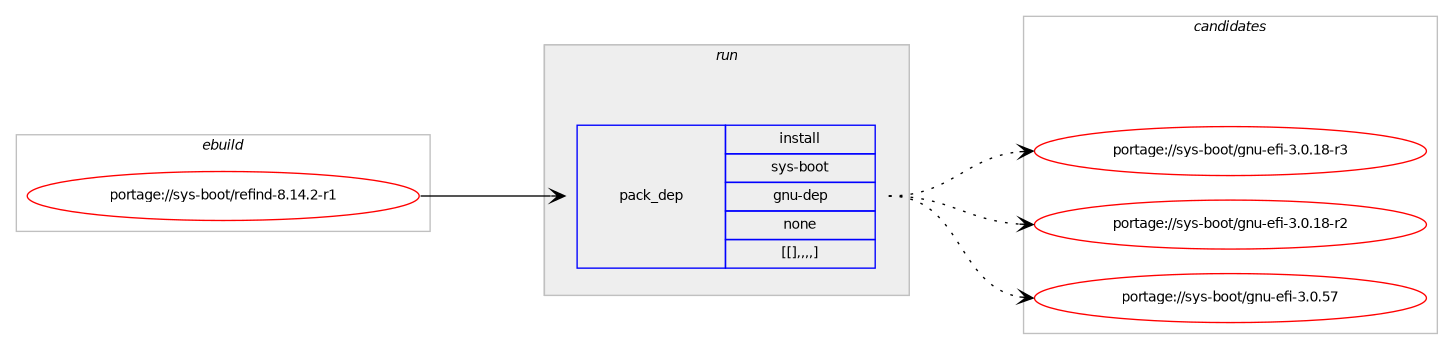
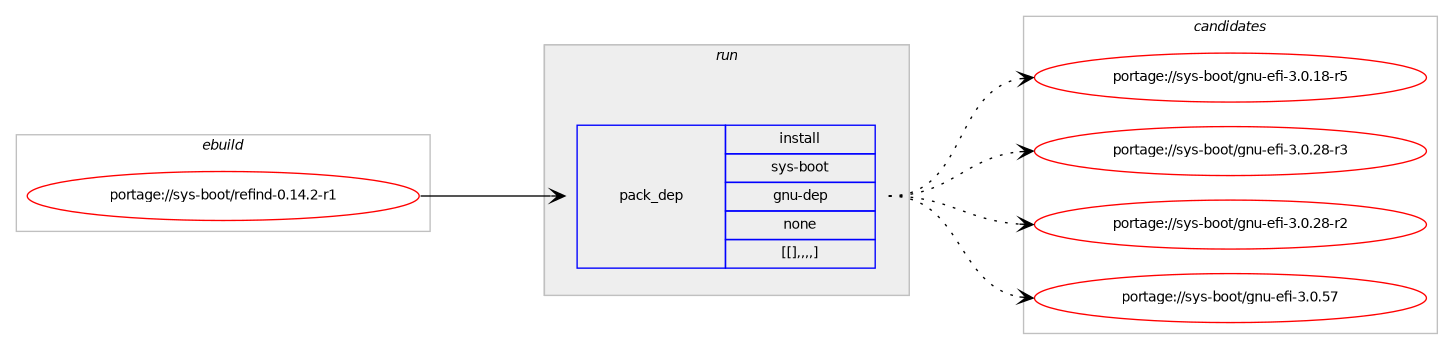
none -> (1230, 78)
(1230, 151) -> (1230, 151)
(223, 196) -> (223, 196)
(1230, 225) -> (1230, 225)
